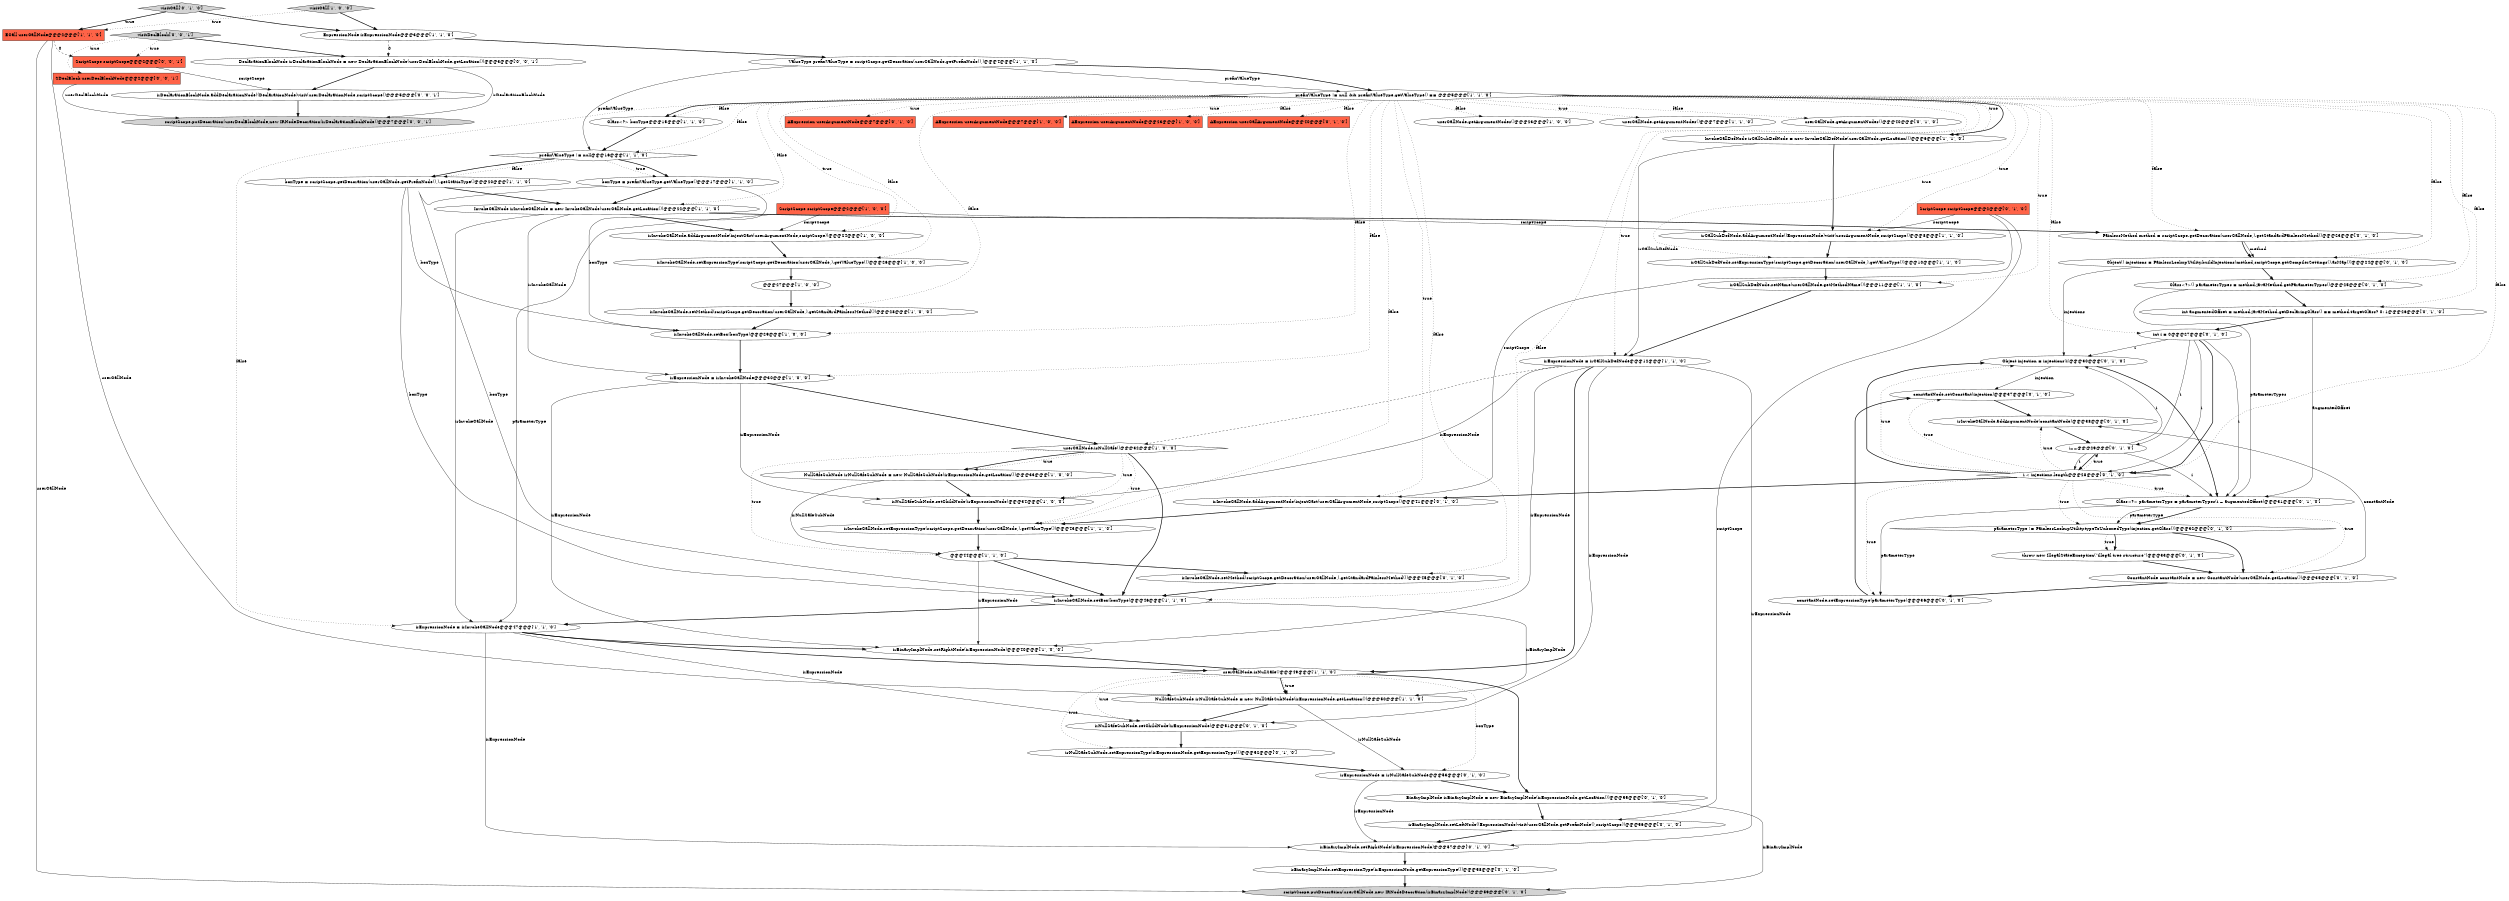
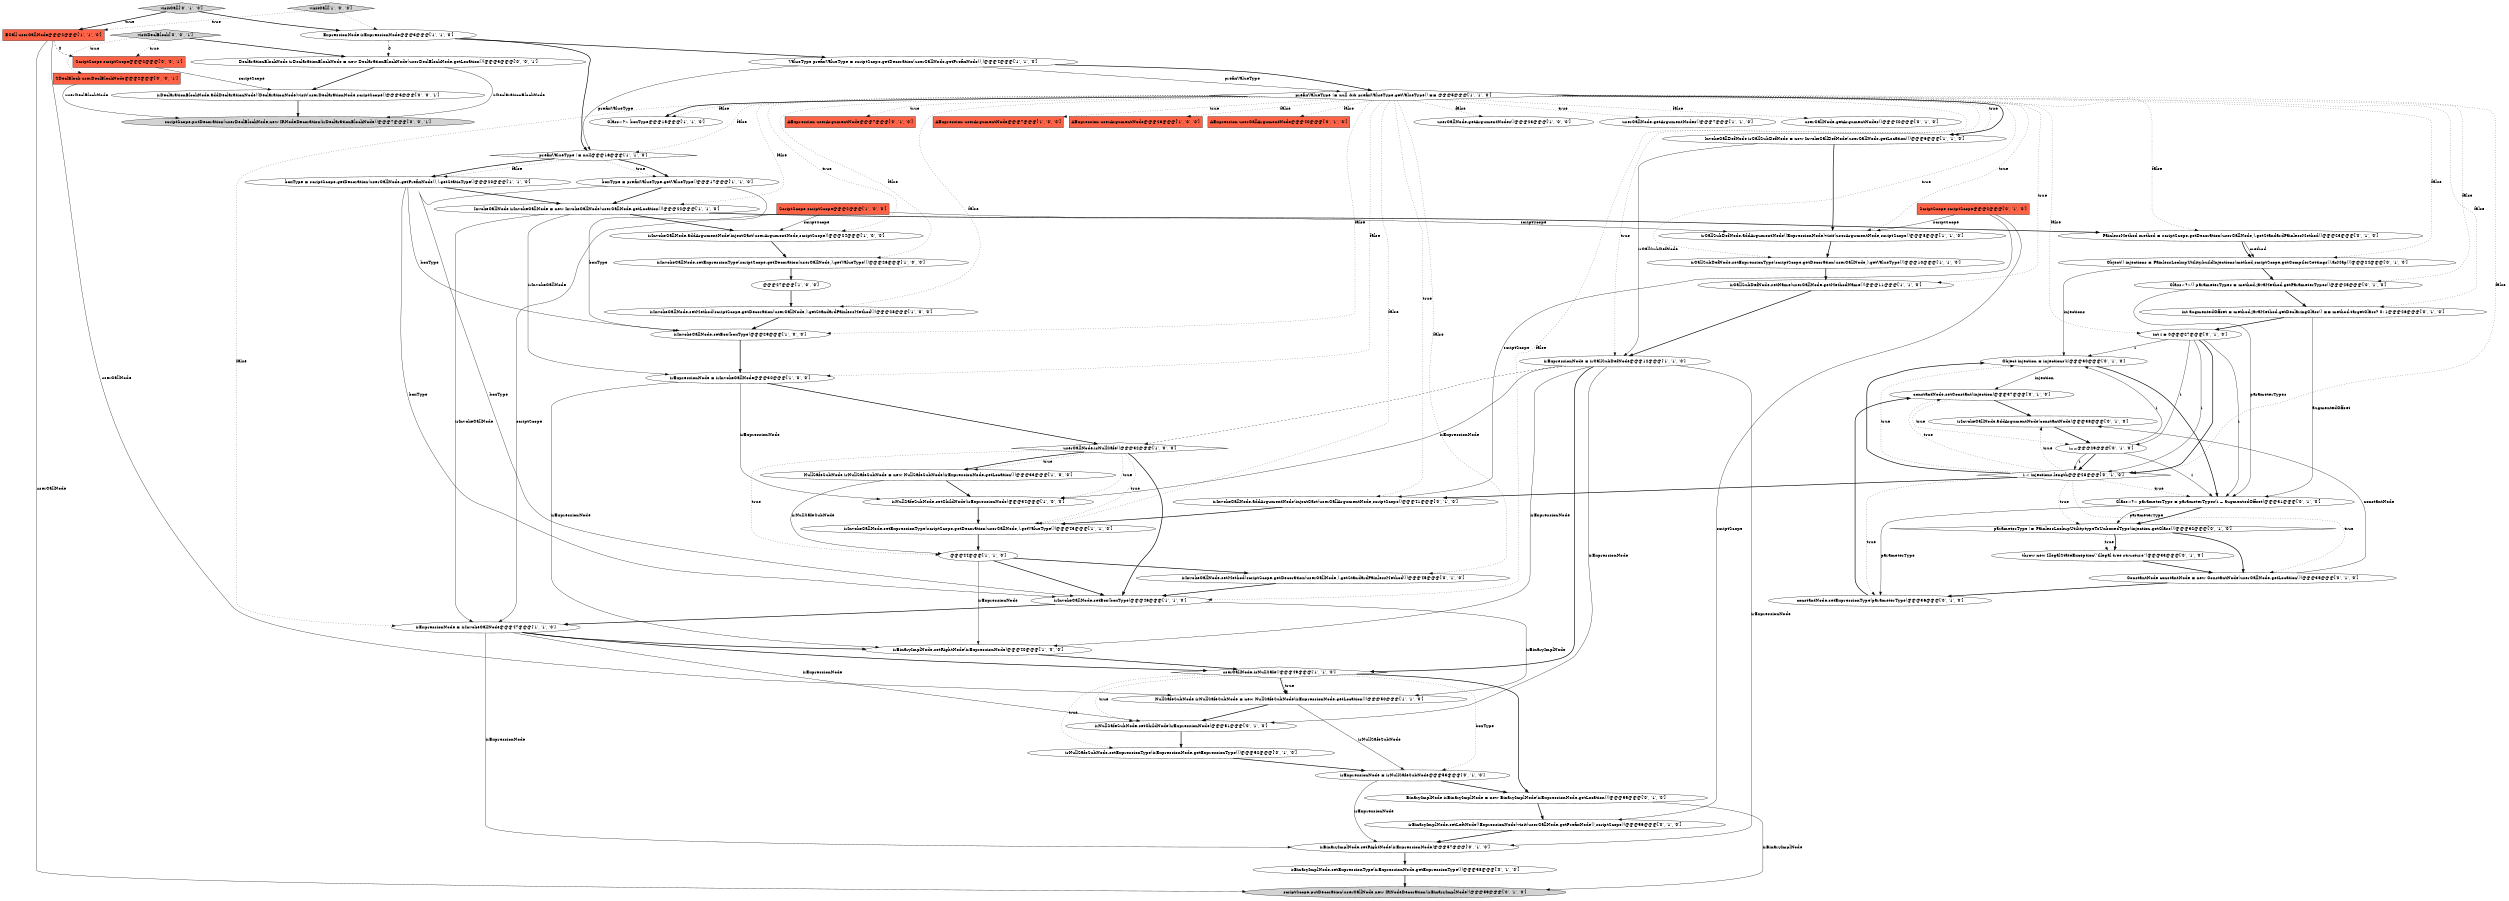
(357, 21) -> (357, 21)
(626, 138) -> (572, 50)
(529, 421) -> (529, 421)
(2090, 464) -> (1965, 433)
